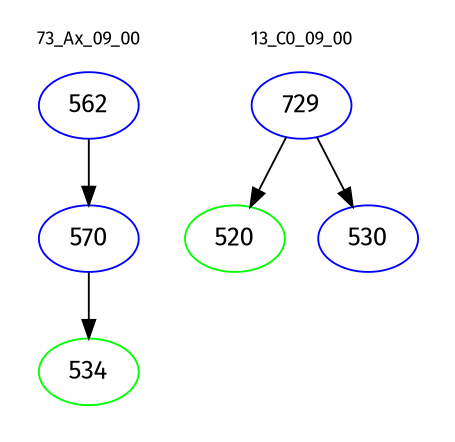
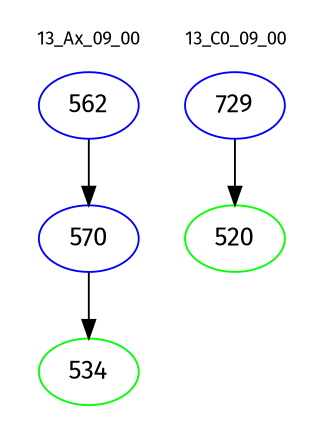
(89, 40) -> (89, 40)
(368, 239) -> none
